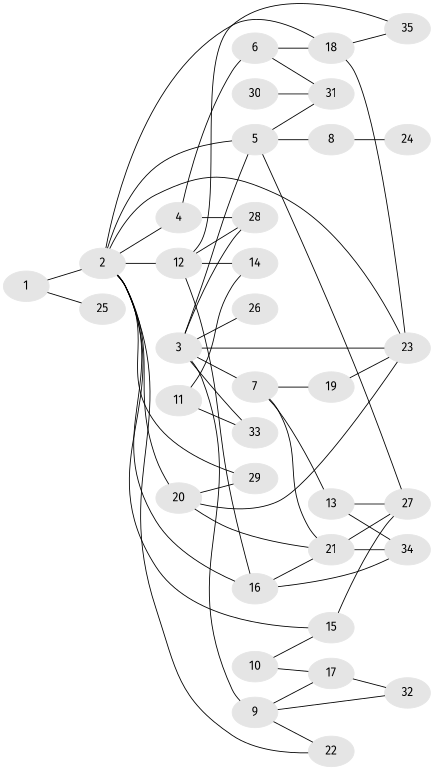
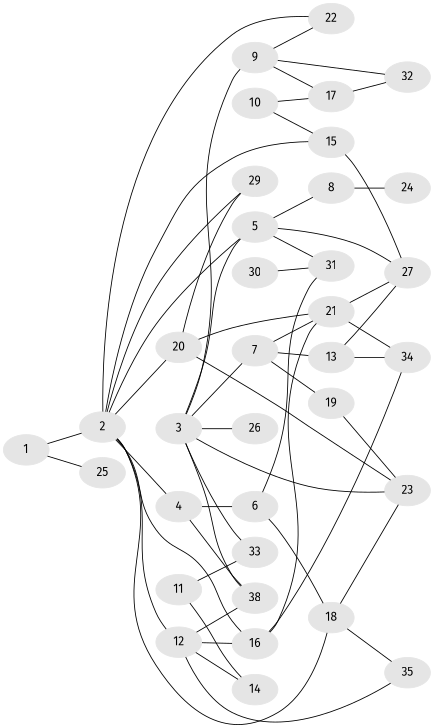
(272, 192) -> none
(255, 218) -> (255, 598)
